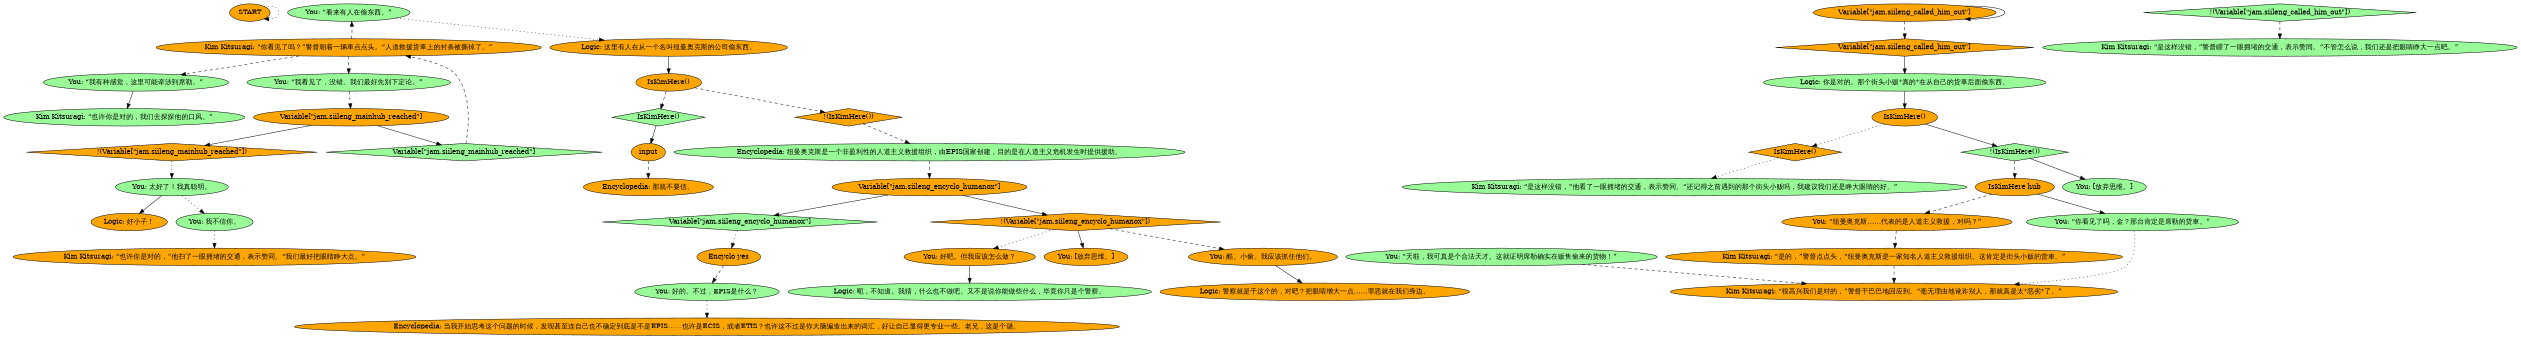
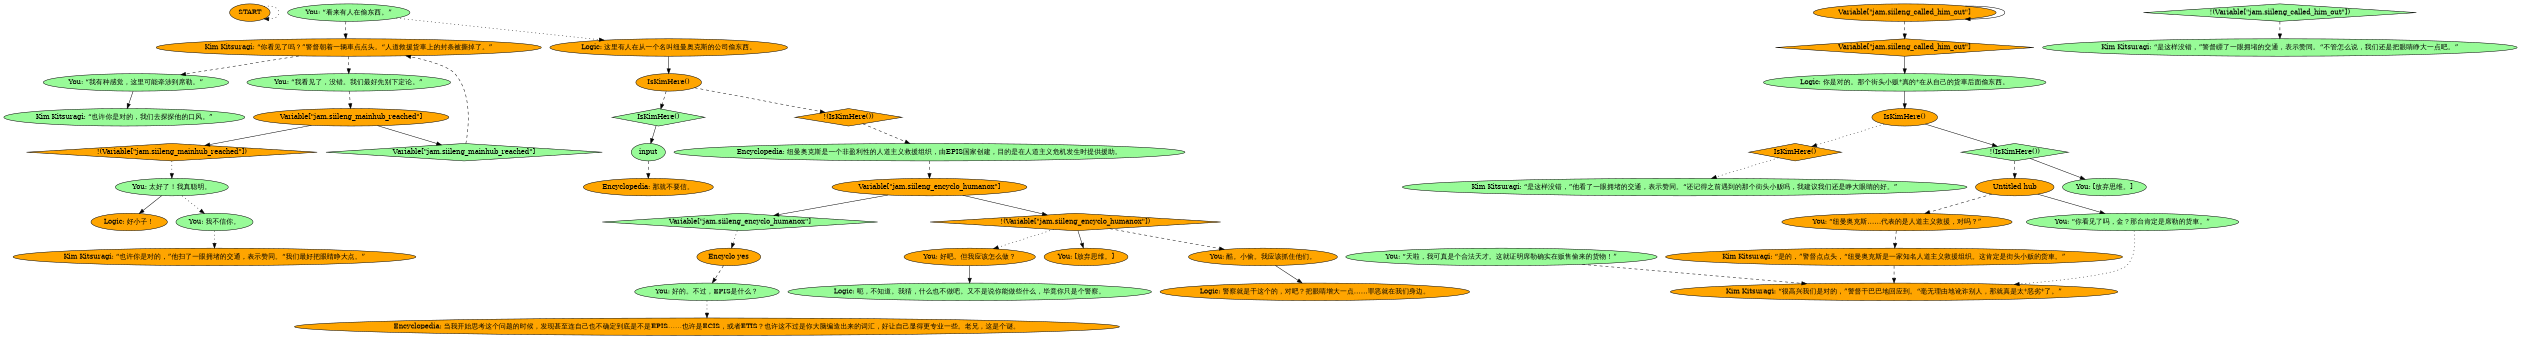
(352, 33) -> (346, 28)
(648, 152) -> (648, 152)
(2015, 187) -> (2015, 187)
